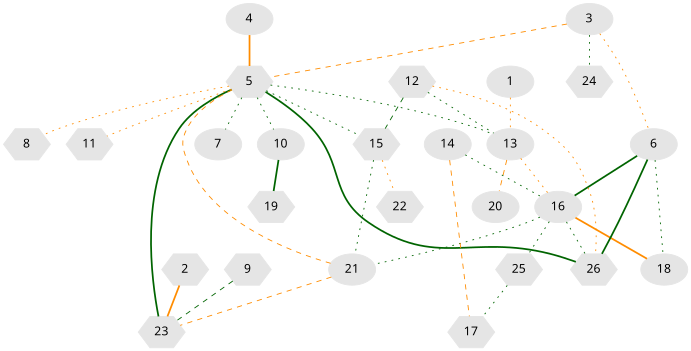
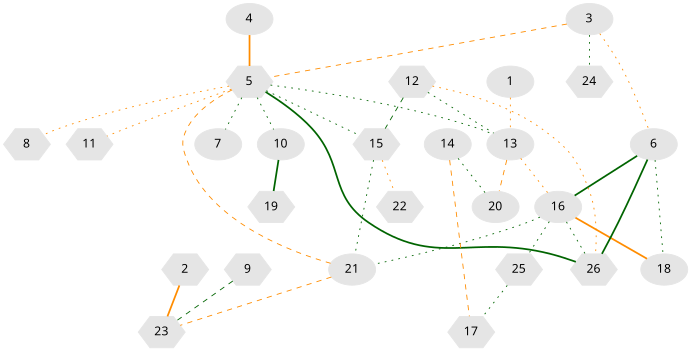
(497, 172) -> (472, 176)
(156, 188) -> none
